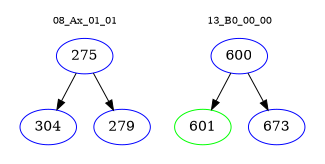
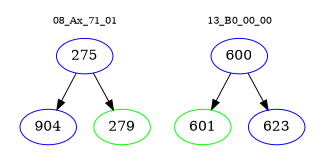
(85, 21) -> (85, 21)
(48, 127) -> (48, 127)
(122, 127) -> (122, 127)
(277, 127) -> (277, 127)
